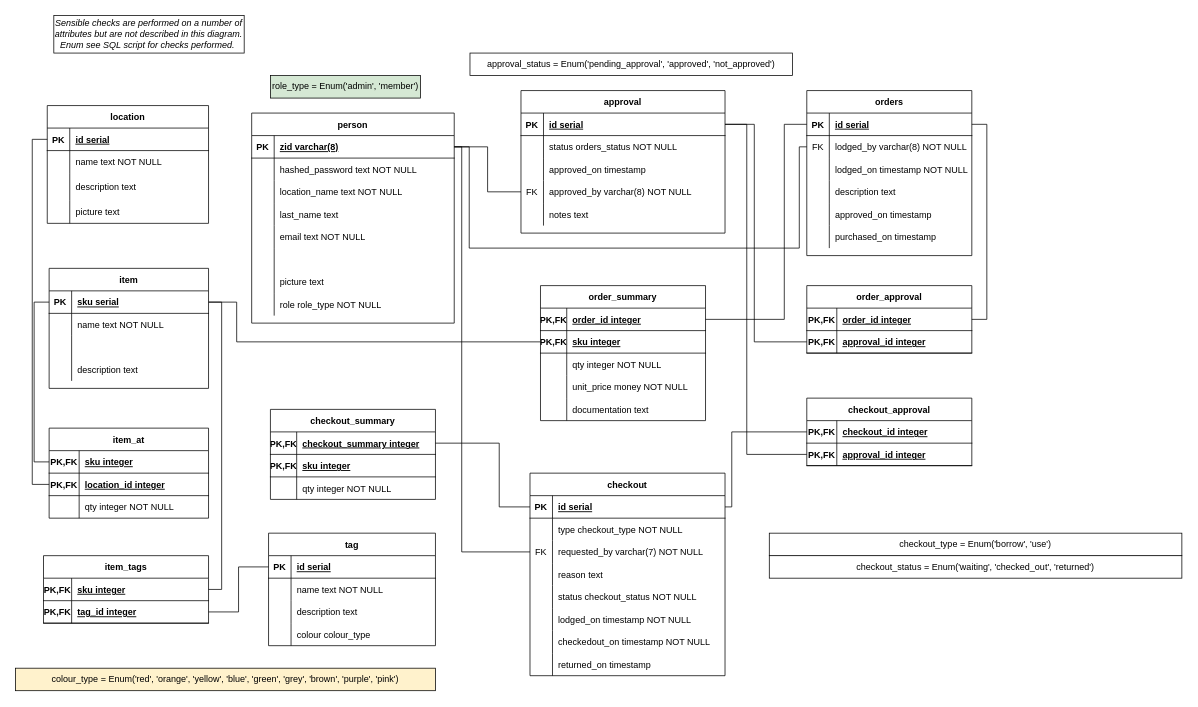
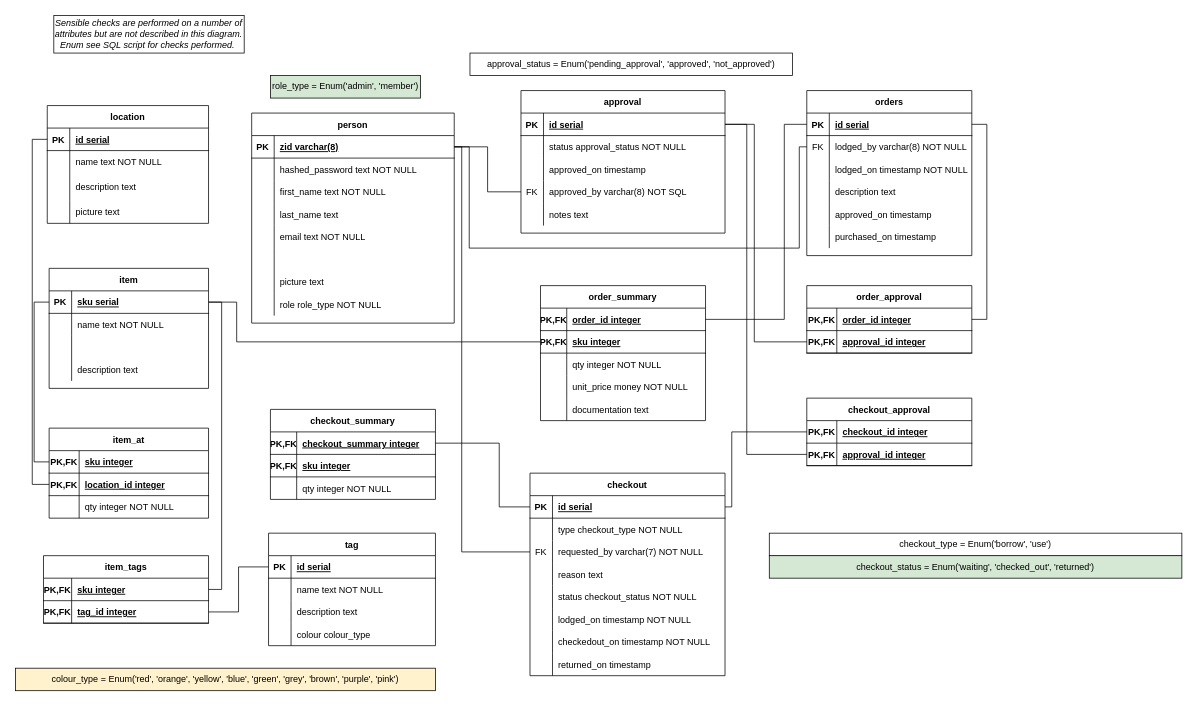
(619, 147) -> (622, 147)
(343, 192) -> (337, 192)
(624, 192) -> (621, 192)
(975, 567) -> (975, 567)
